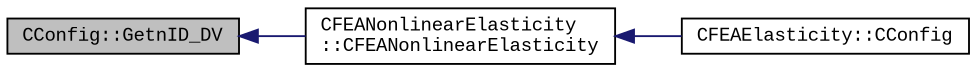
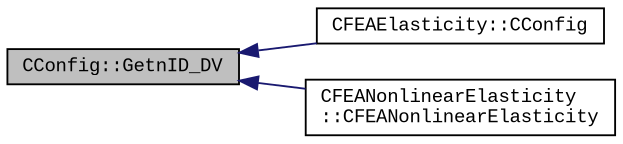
(658, 36) -> (288, 47)
